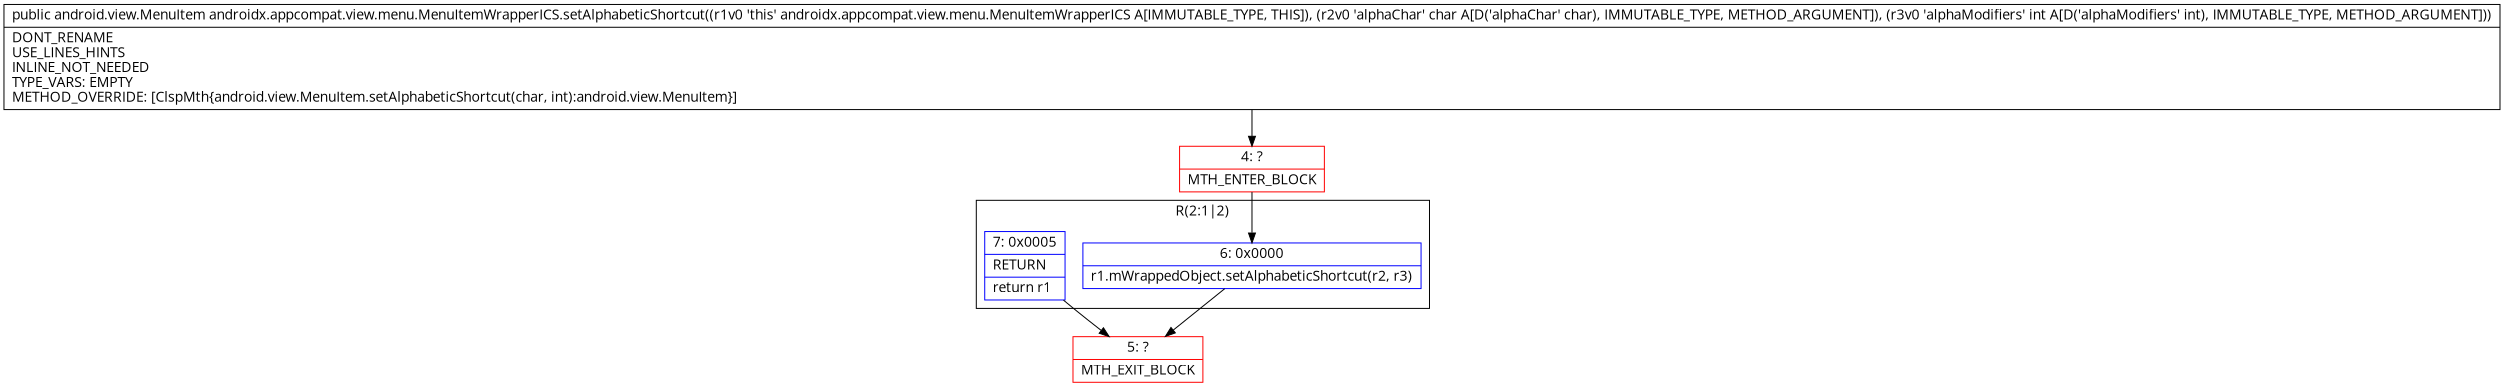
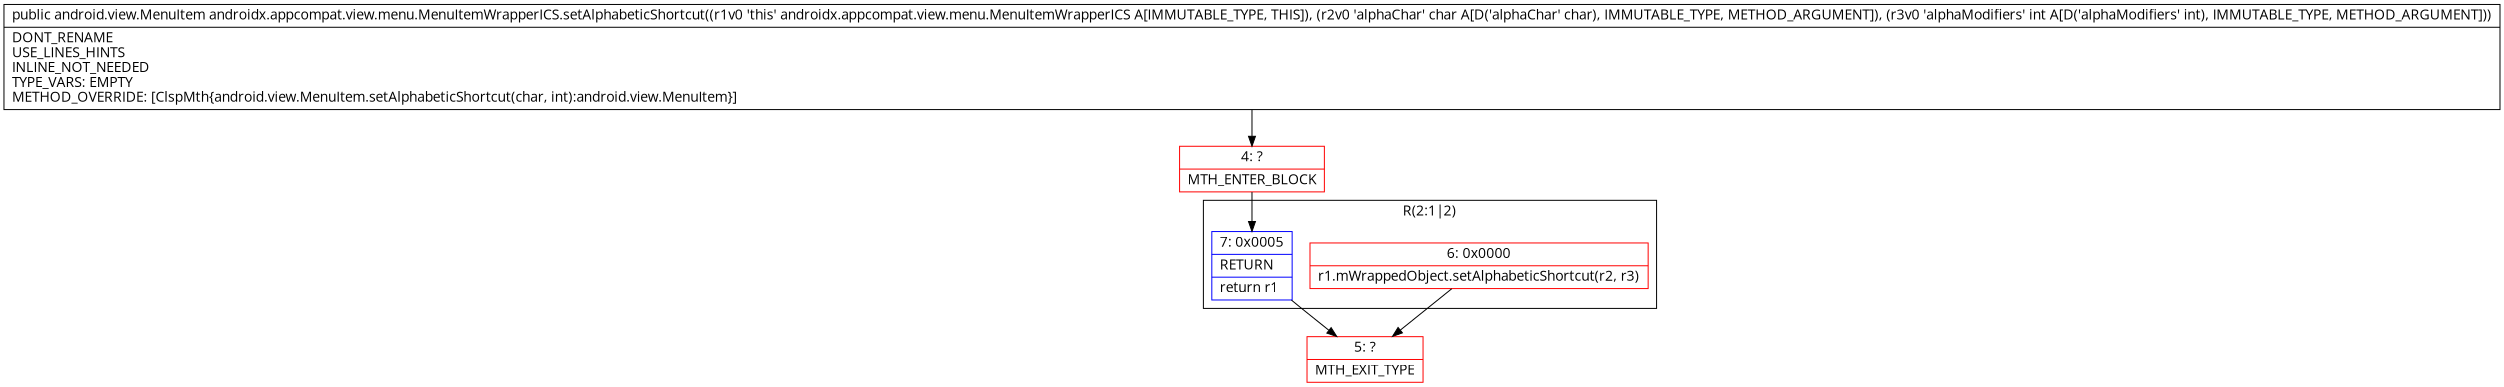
(1252, 212) -> (1252, 207)
(1252, 266) -> (1479, 266)
(1138, 370) -> (1365, 370)
